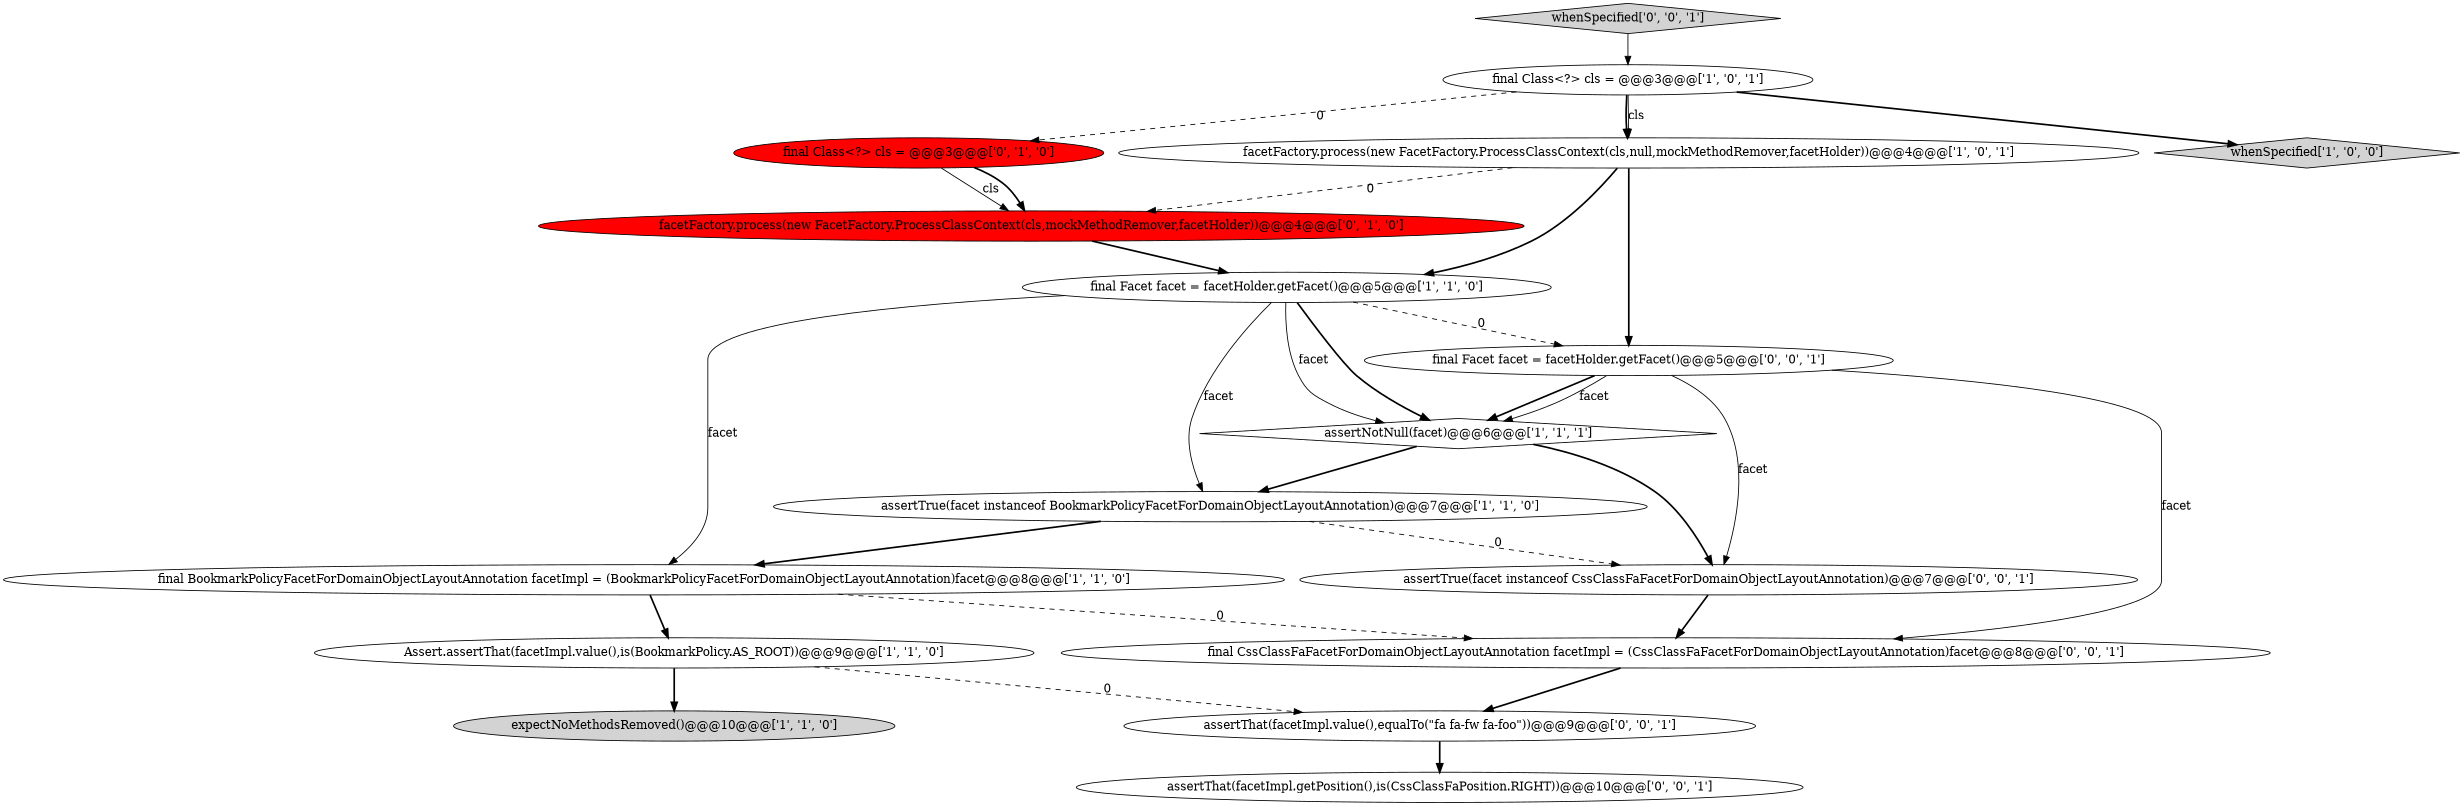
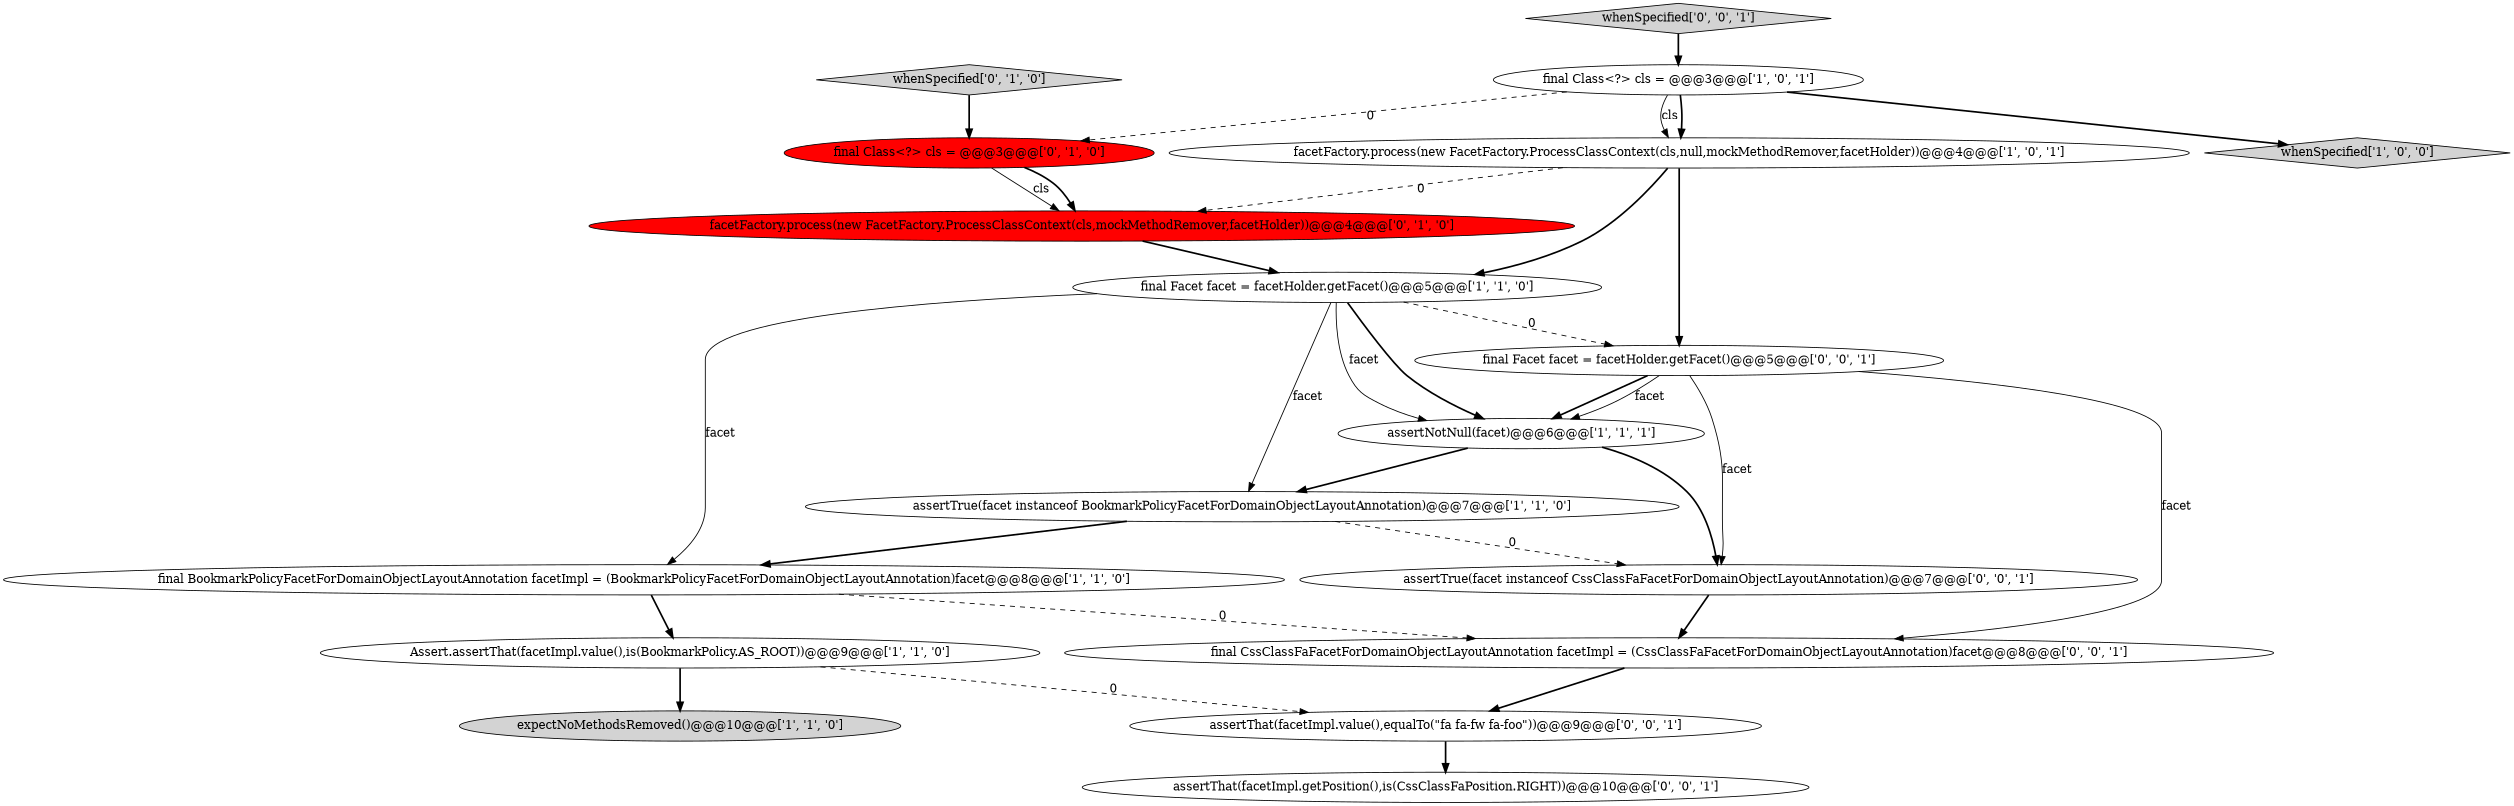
(1628, 45) -> (1678, 45)
none -> (969, 80)
(1458, 434) -> (1521, 434)
